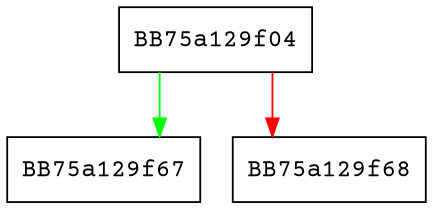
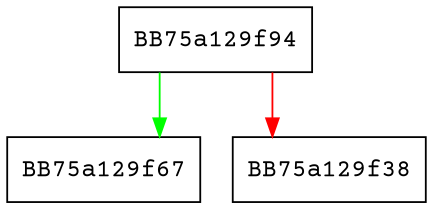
(216, 40) -> (216, 40)
(329, 170) -> (329, 170)
